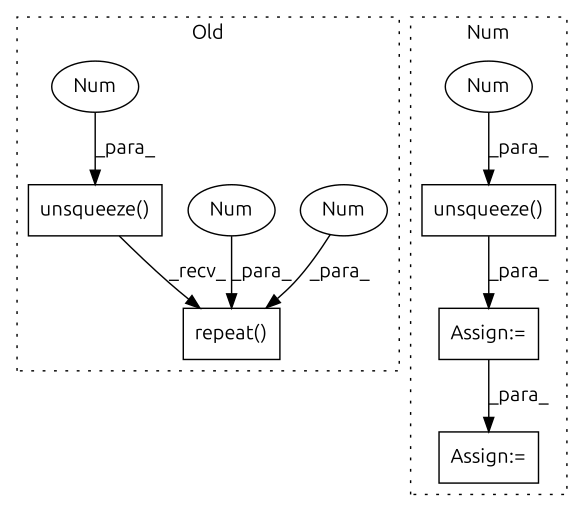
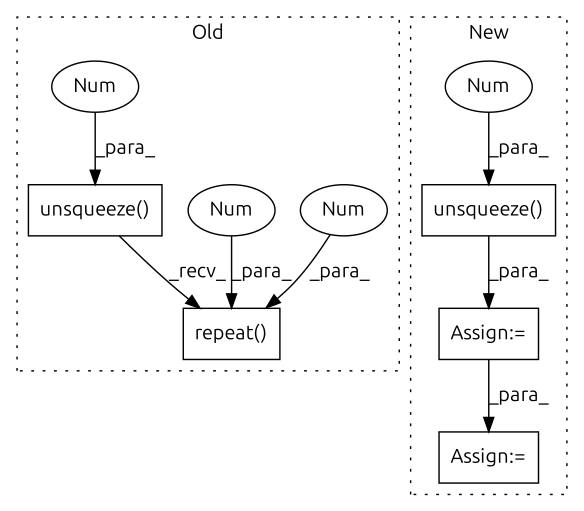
(489, 33) -> (489, 33)
